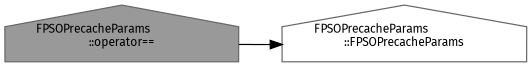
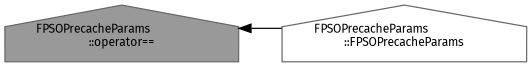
(255, 45) -> (267, 28)
